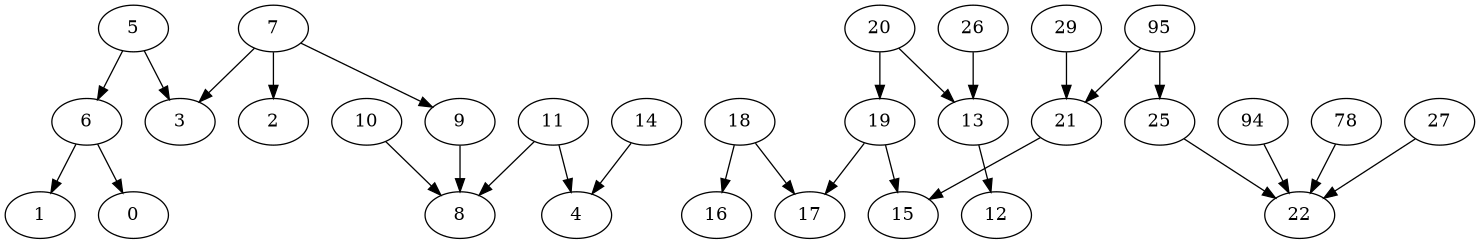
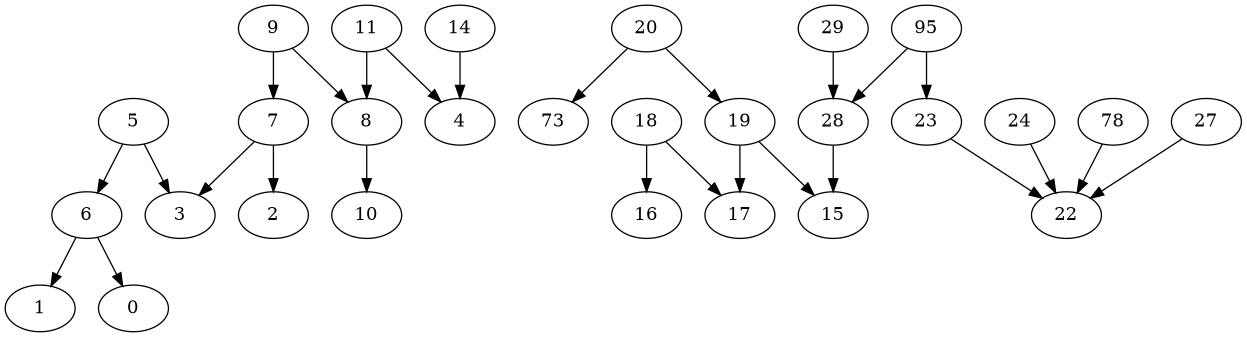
(973, 29) -> none
(361, 72) -> (273, 69)
(973, 122) -> (553, 122)
(1066, 122) -> (833, 122)
(1160, 122) -> (927, 122)
(1253, 122) -> (1020, 122)
(409, 164) -> (367, 162)
(996, 215) -> none
